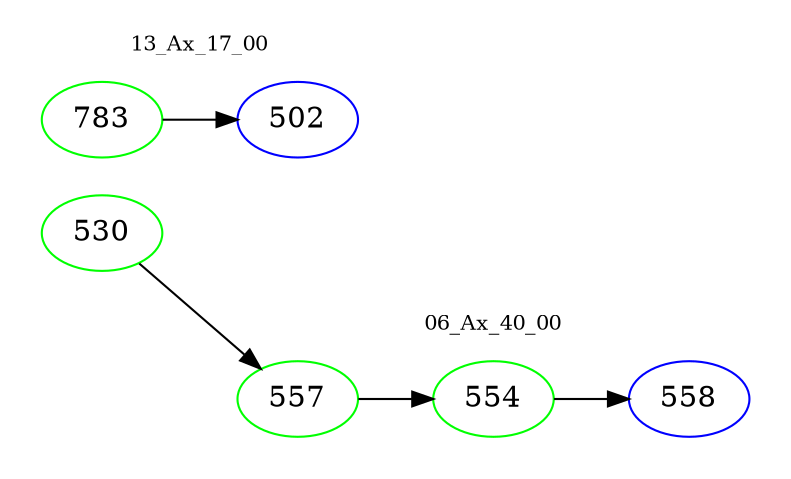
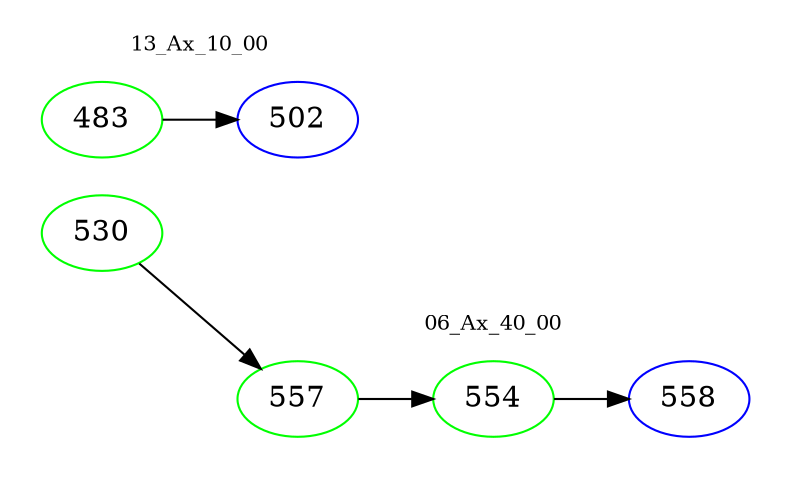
(200, 45) -> (200, 45)
(102, 120) -> (102, 120)
